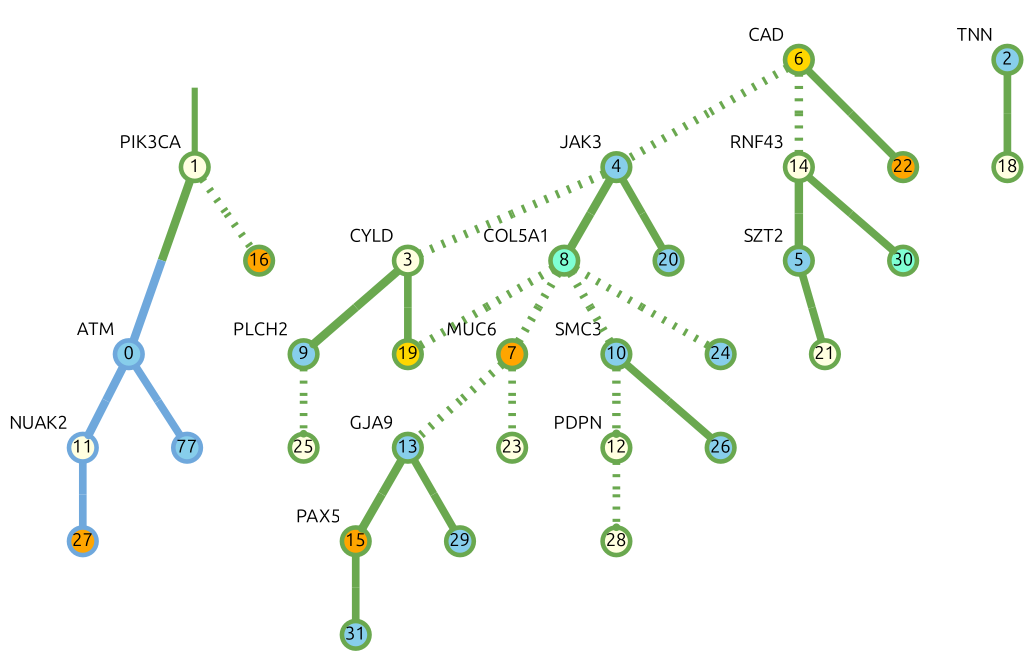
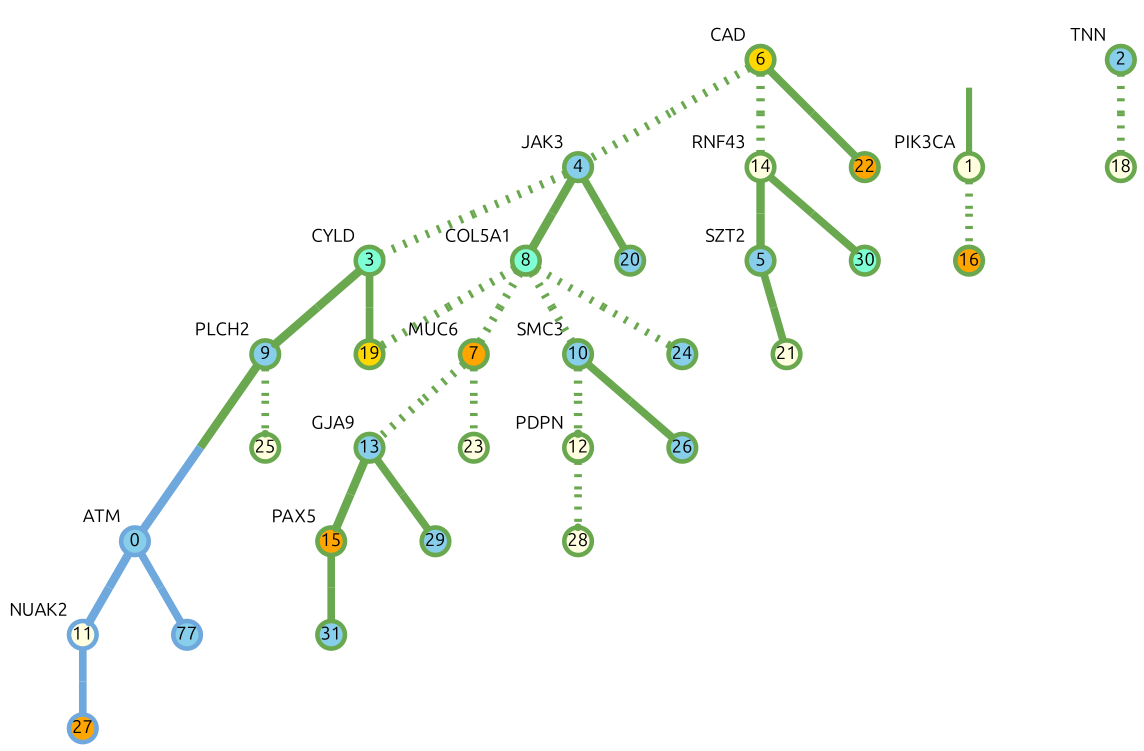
(1007, 113) -> (1121, 113)
(162, 261) -> (200, 448)
(408, 261) -> (370, 261)
